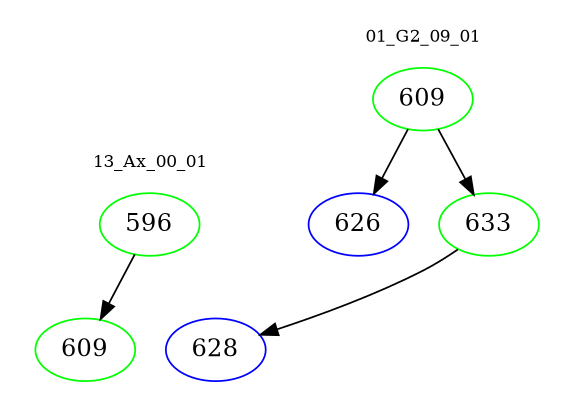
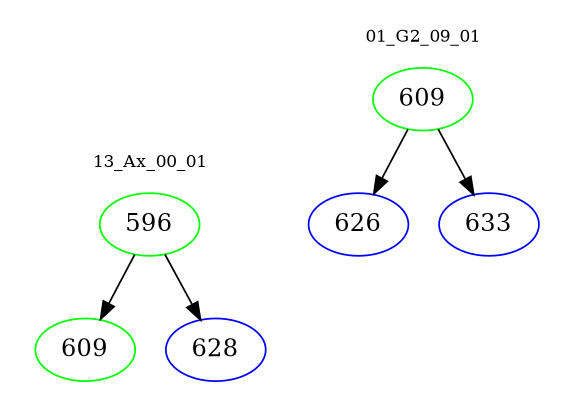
(489, 224) -> (489, 224)
(370, 295) -> (178, 279)
